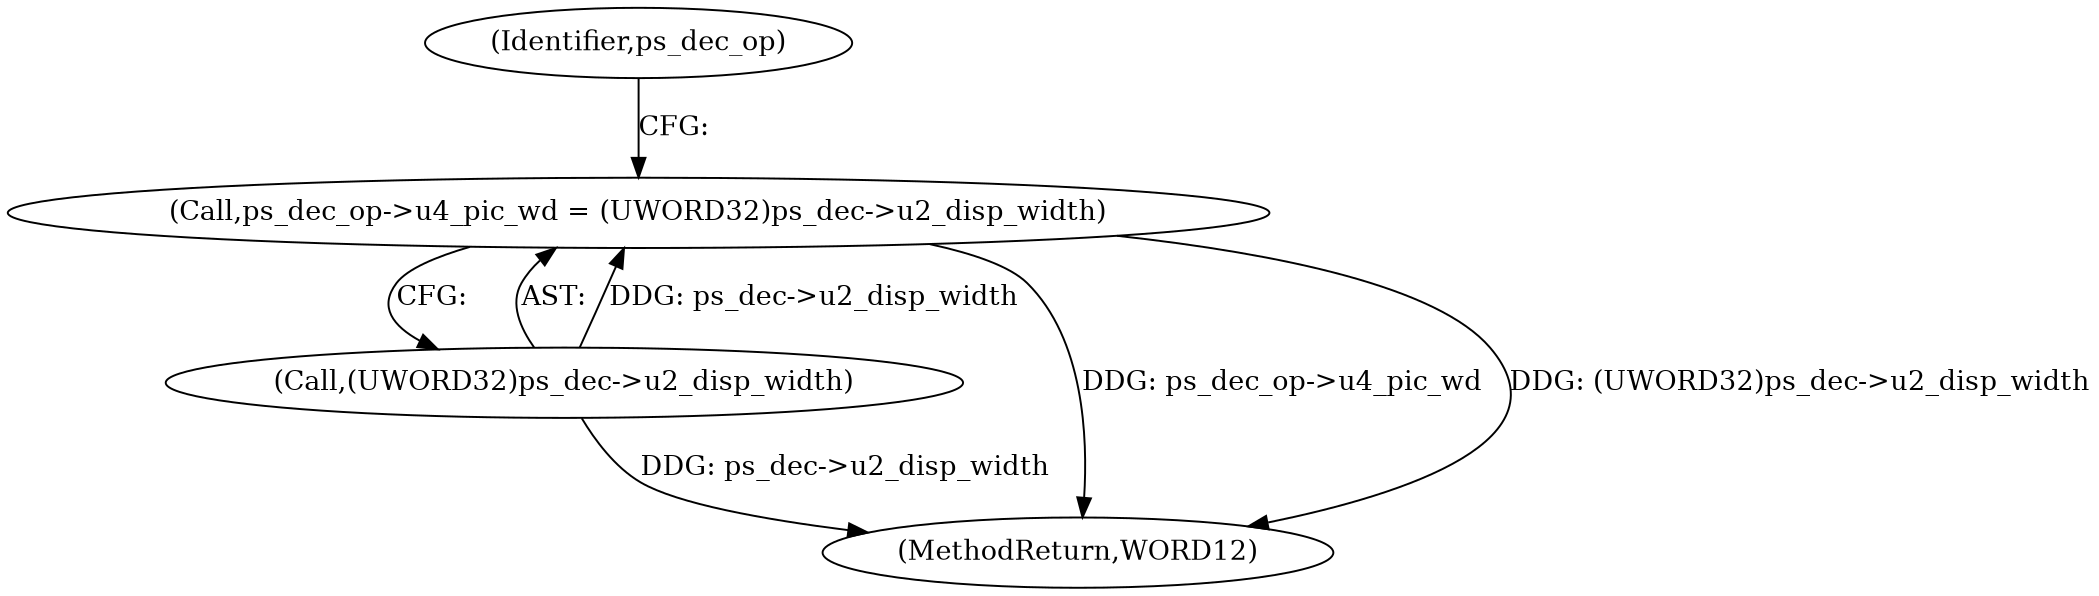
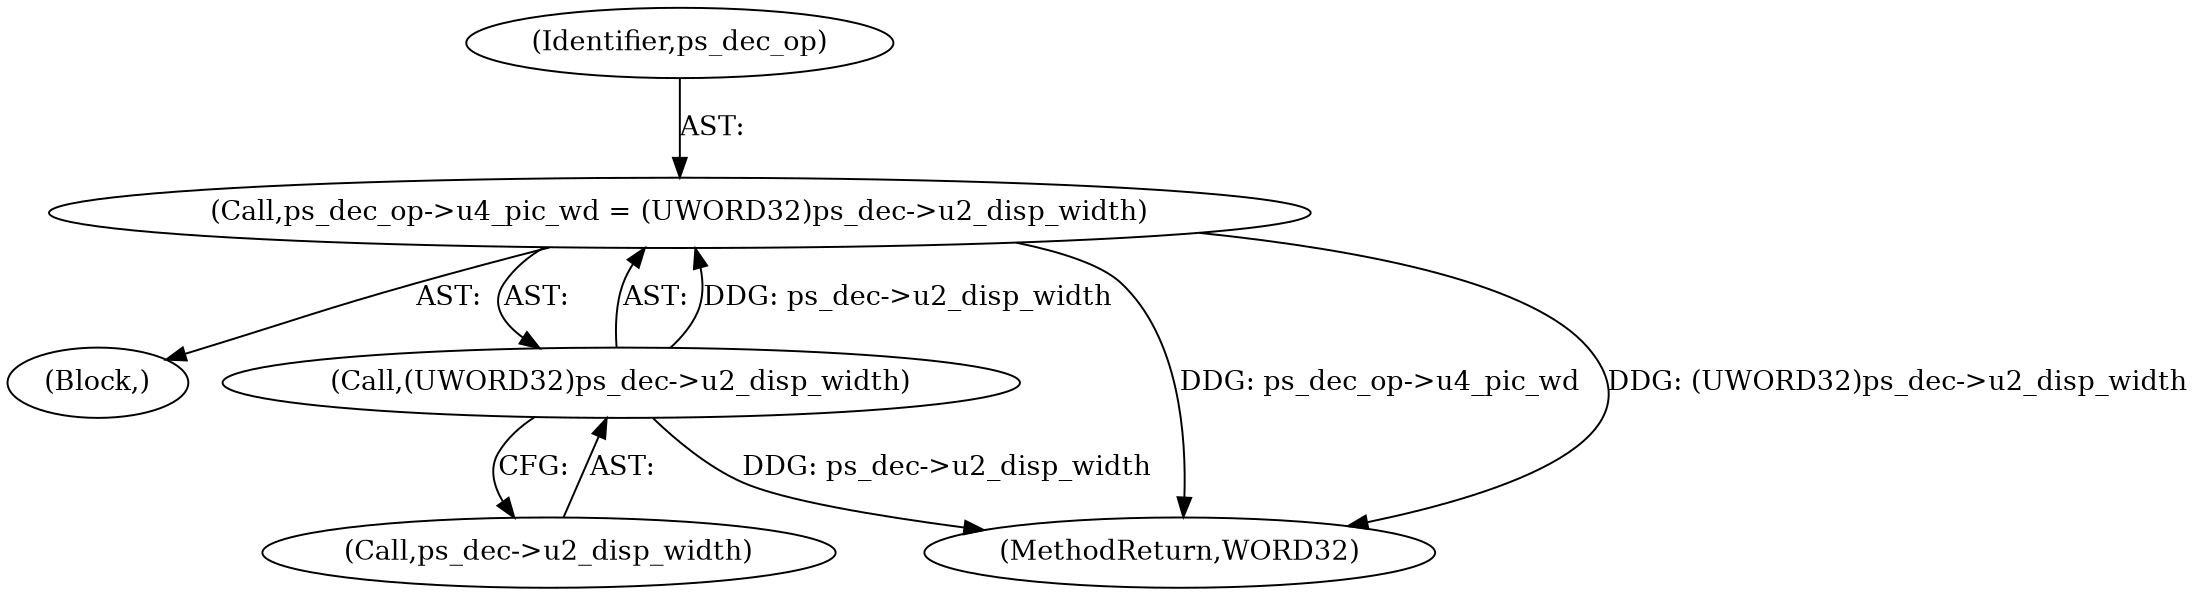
(679, 128) -> (717, 128)
(436, 298) -> (541, 298)
none -> (98, 383)
none -> (549, 553)
(1078, 553) -> (1180, 553)
